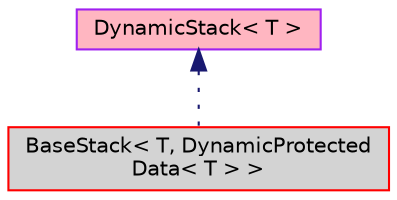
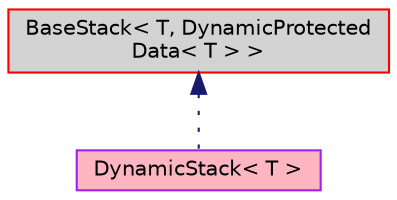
(199, 99) -> (199, 122)
